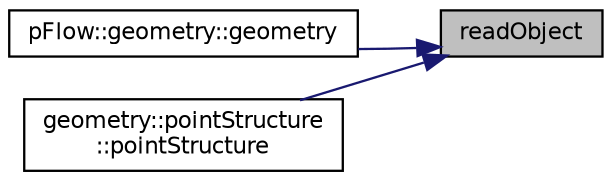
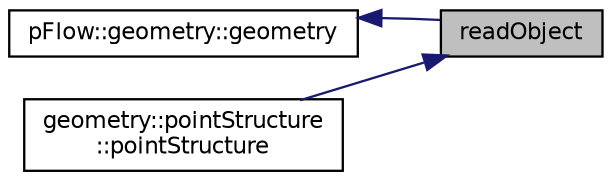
(387, 49) -> (411, 19)
